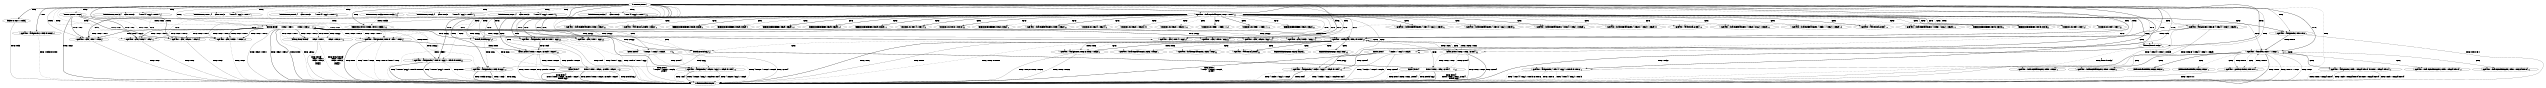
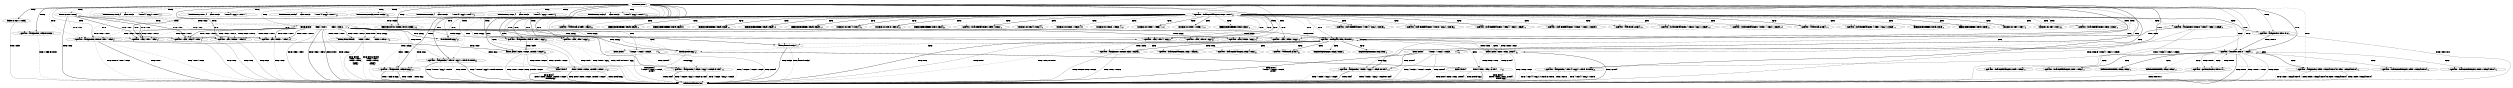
(43, 15) -> (43, 15)
(444, 19) -> none
